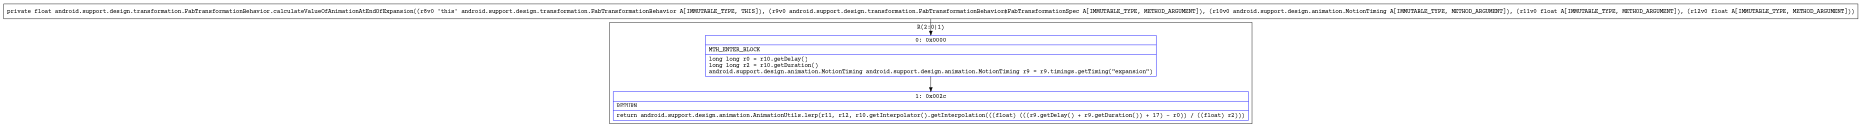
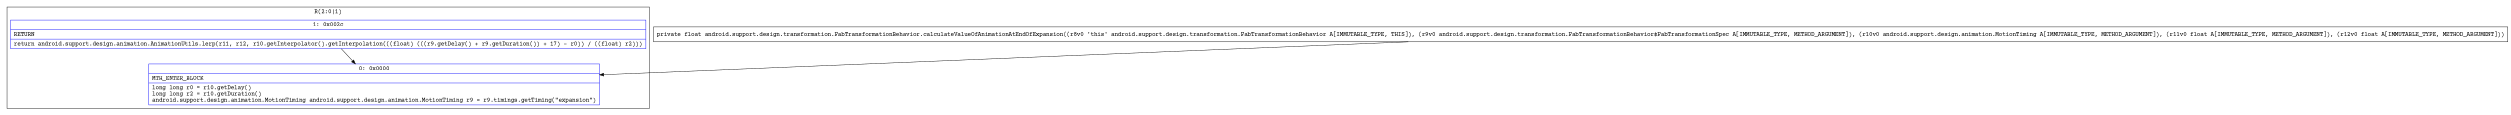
(931, 82) -> (347, 55)
